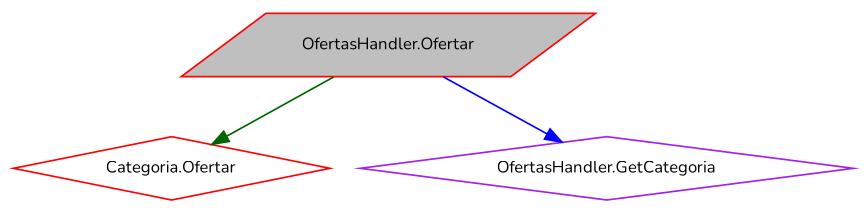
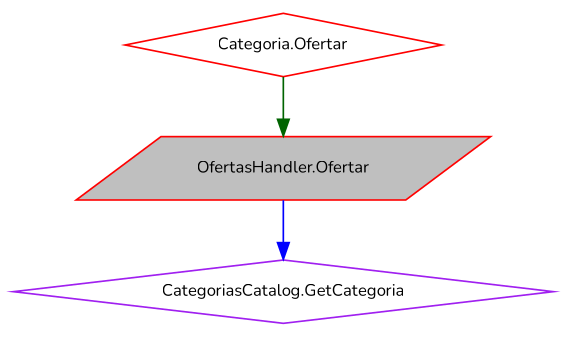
(280, 107) -> (283, 98)
(607, 168) -> (283, 292)
